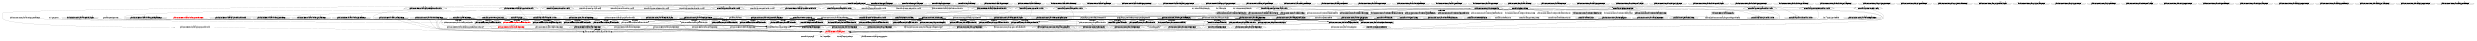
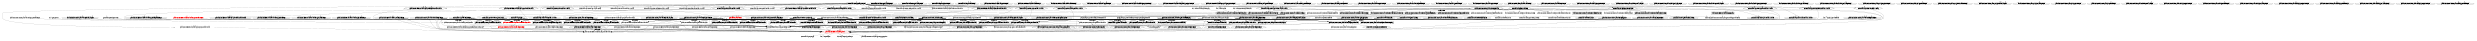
(735, 18) -> (735, 18)
